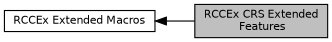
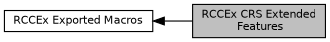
(80, 21) -> (79, 21)
